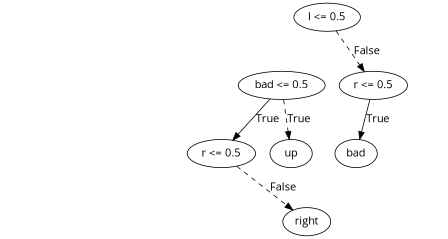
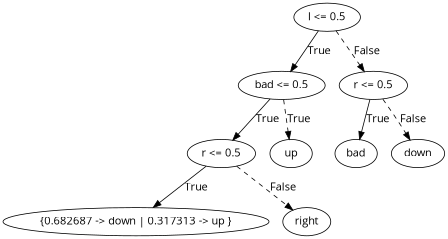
none -> (307, 48)
none -> (418, 154)
none -> (136, 222)
